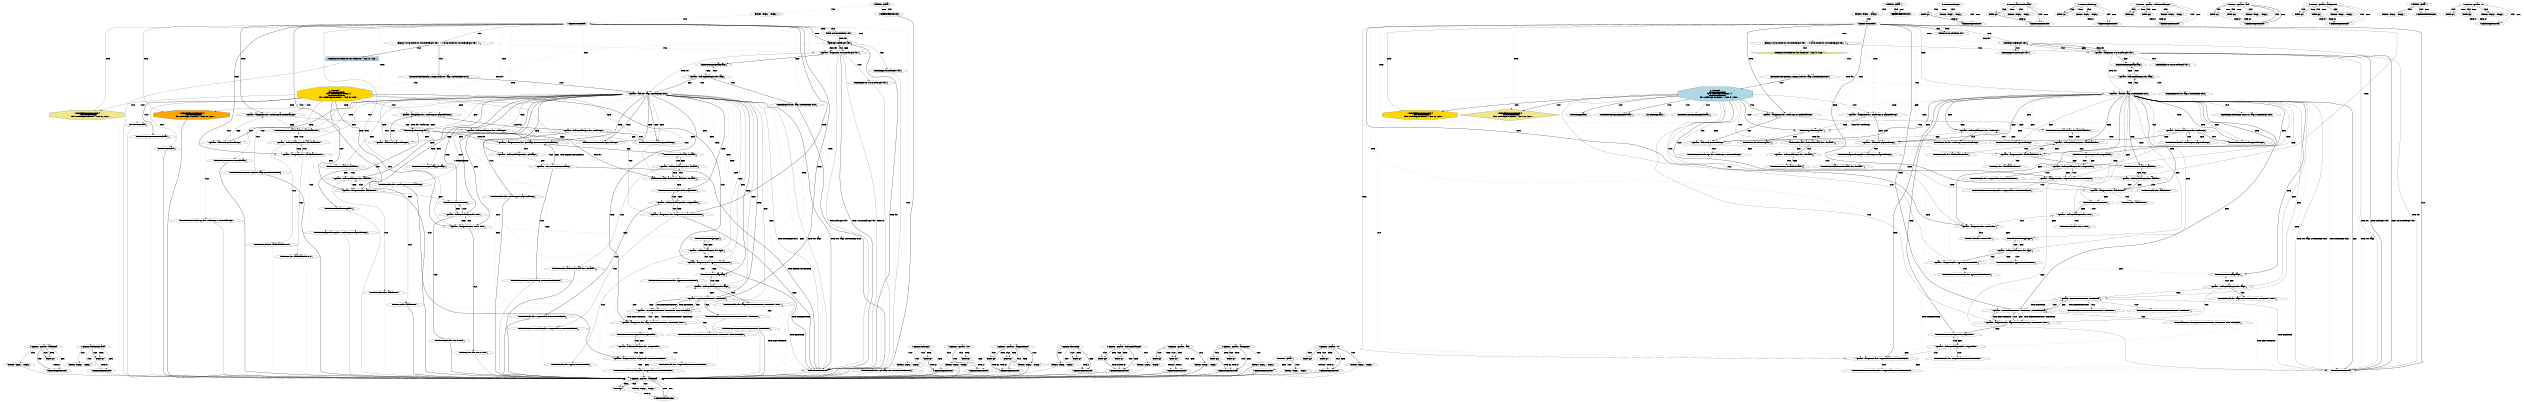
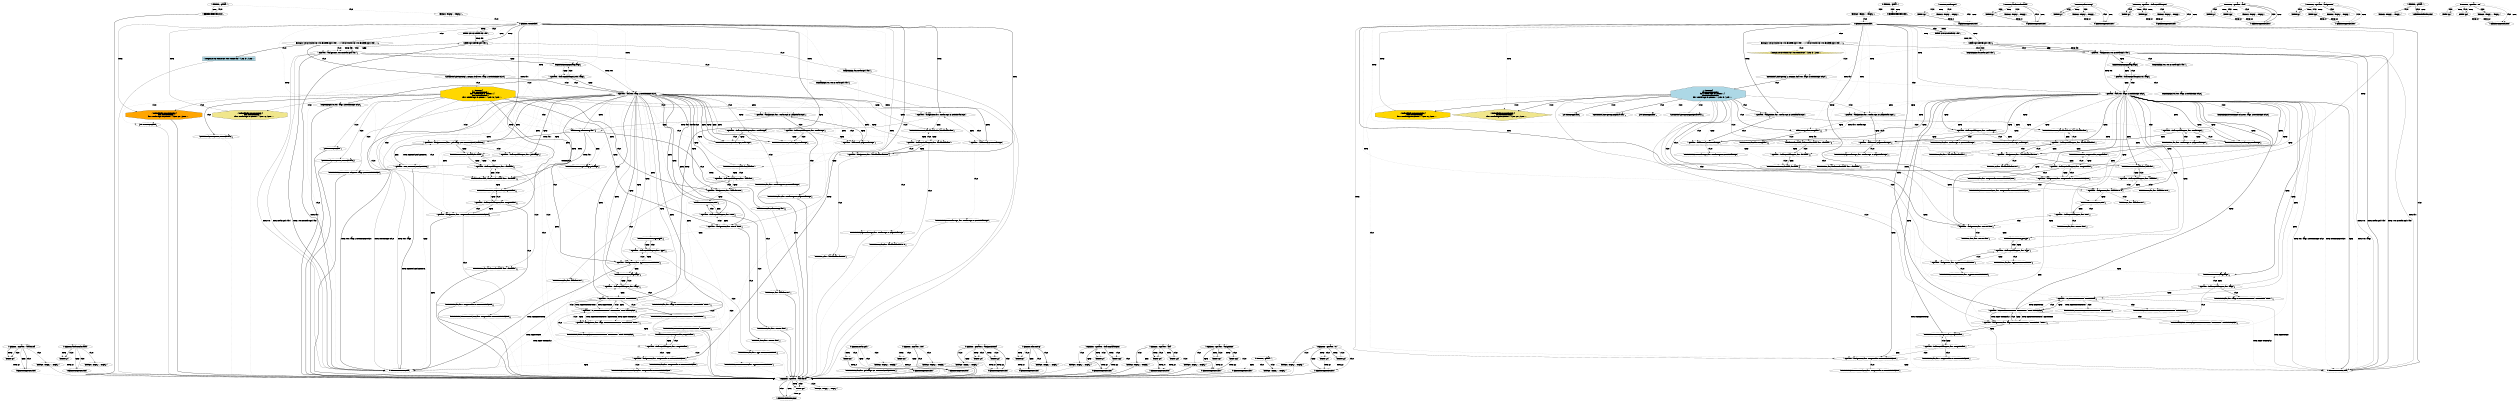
(536, 281) -> none
